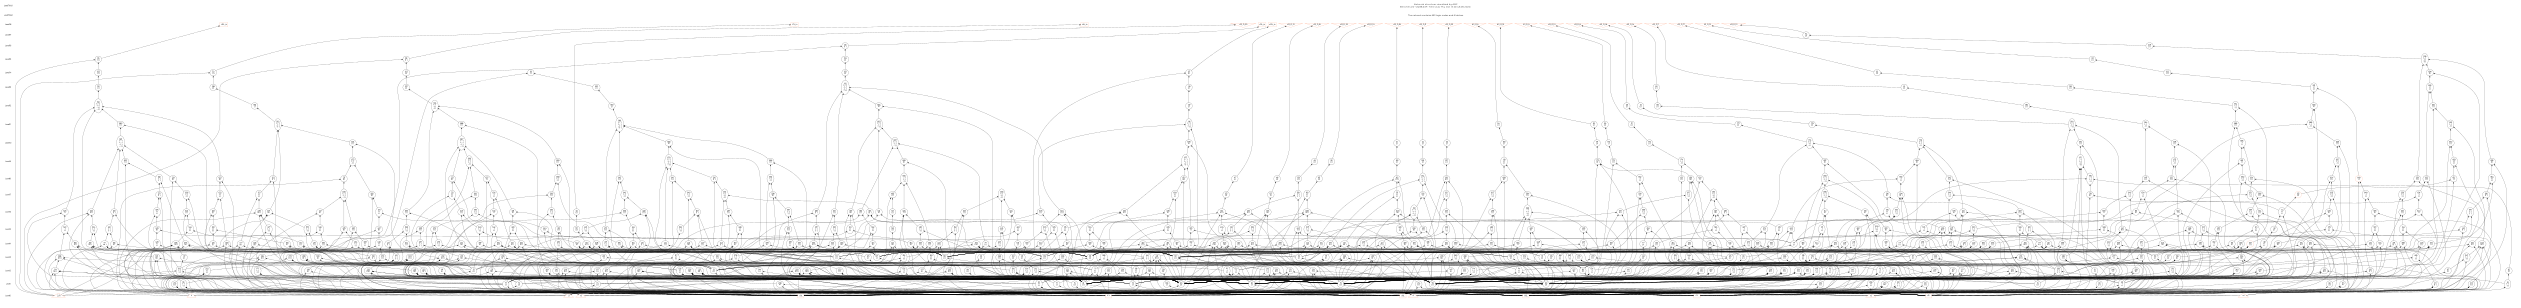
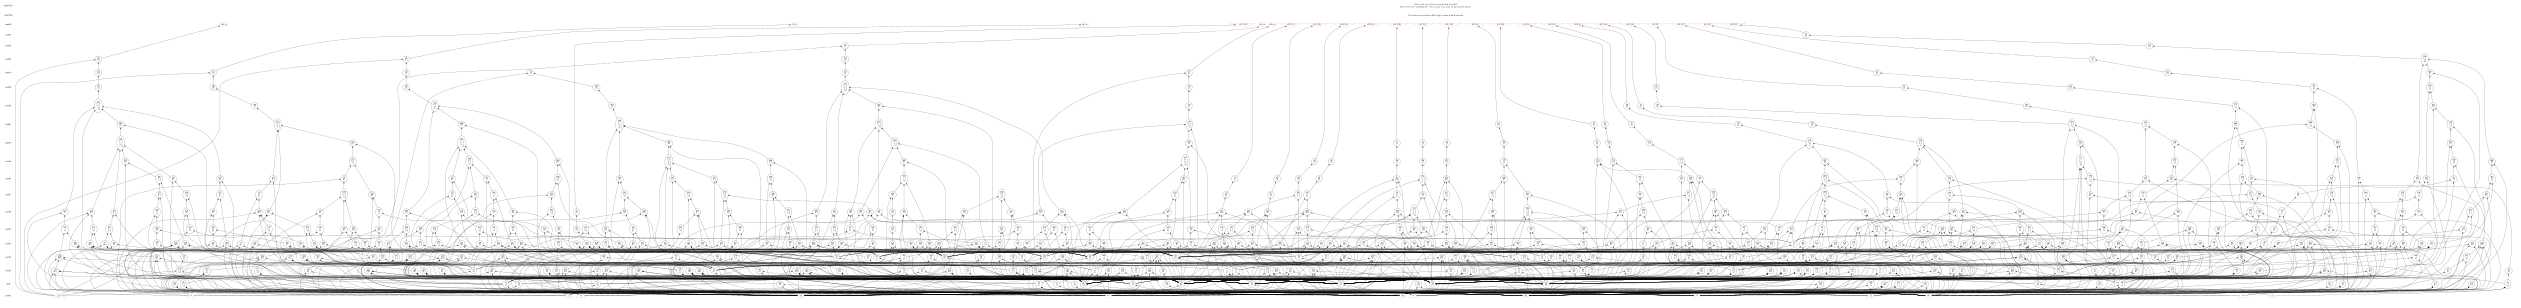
(2203, 229) -> none
(544, 264) -> (543, 264)
none -> (2272, 296)
